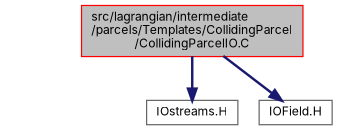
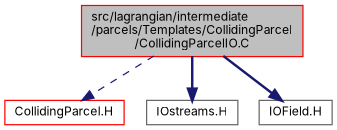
none -> (64, 113)
